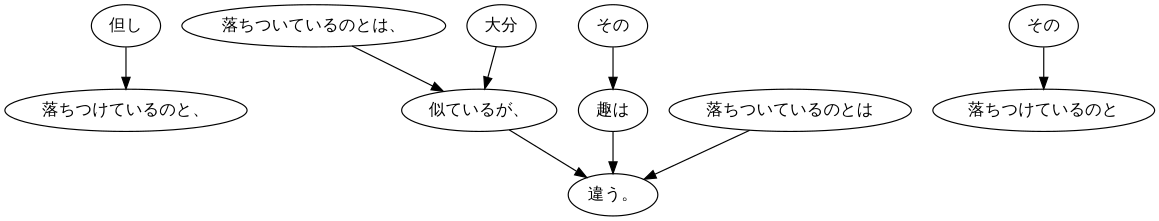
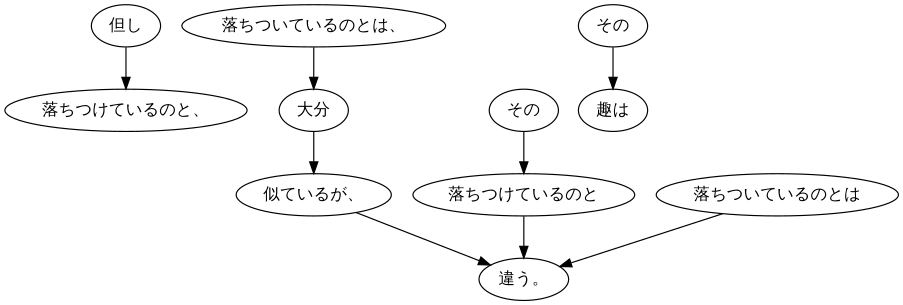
(392, 66) -> (314, 62)
(613, 147) -> (524, 231)
